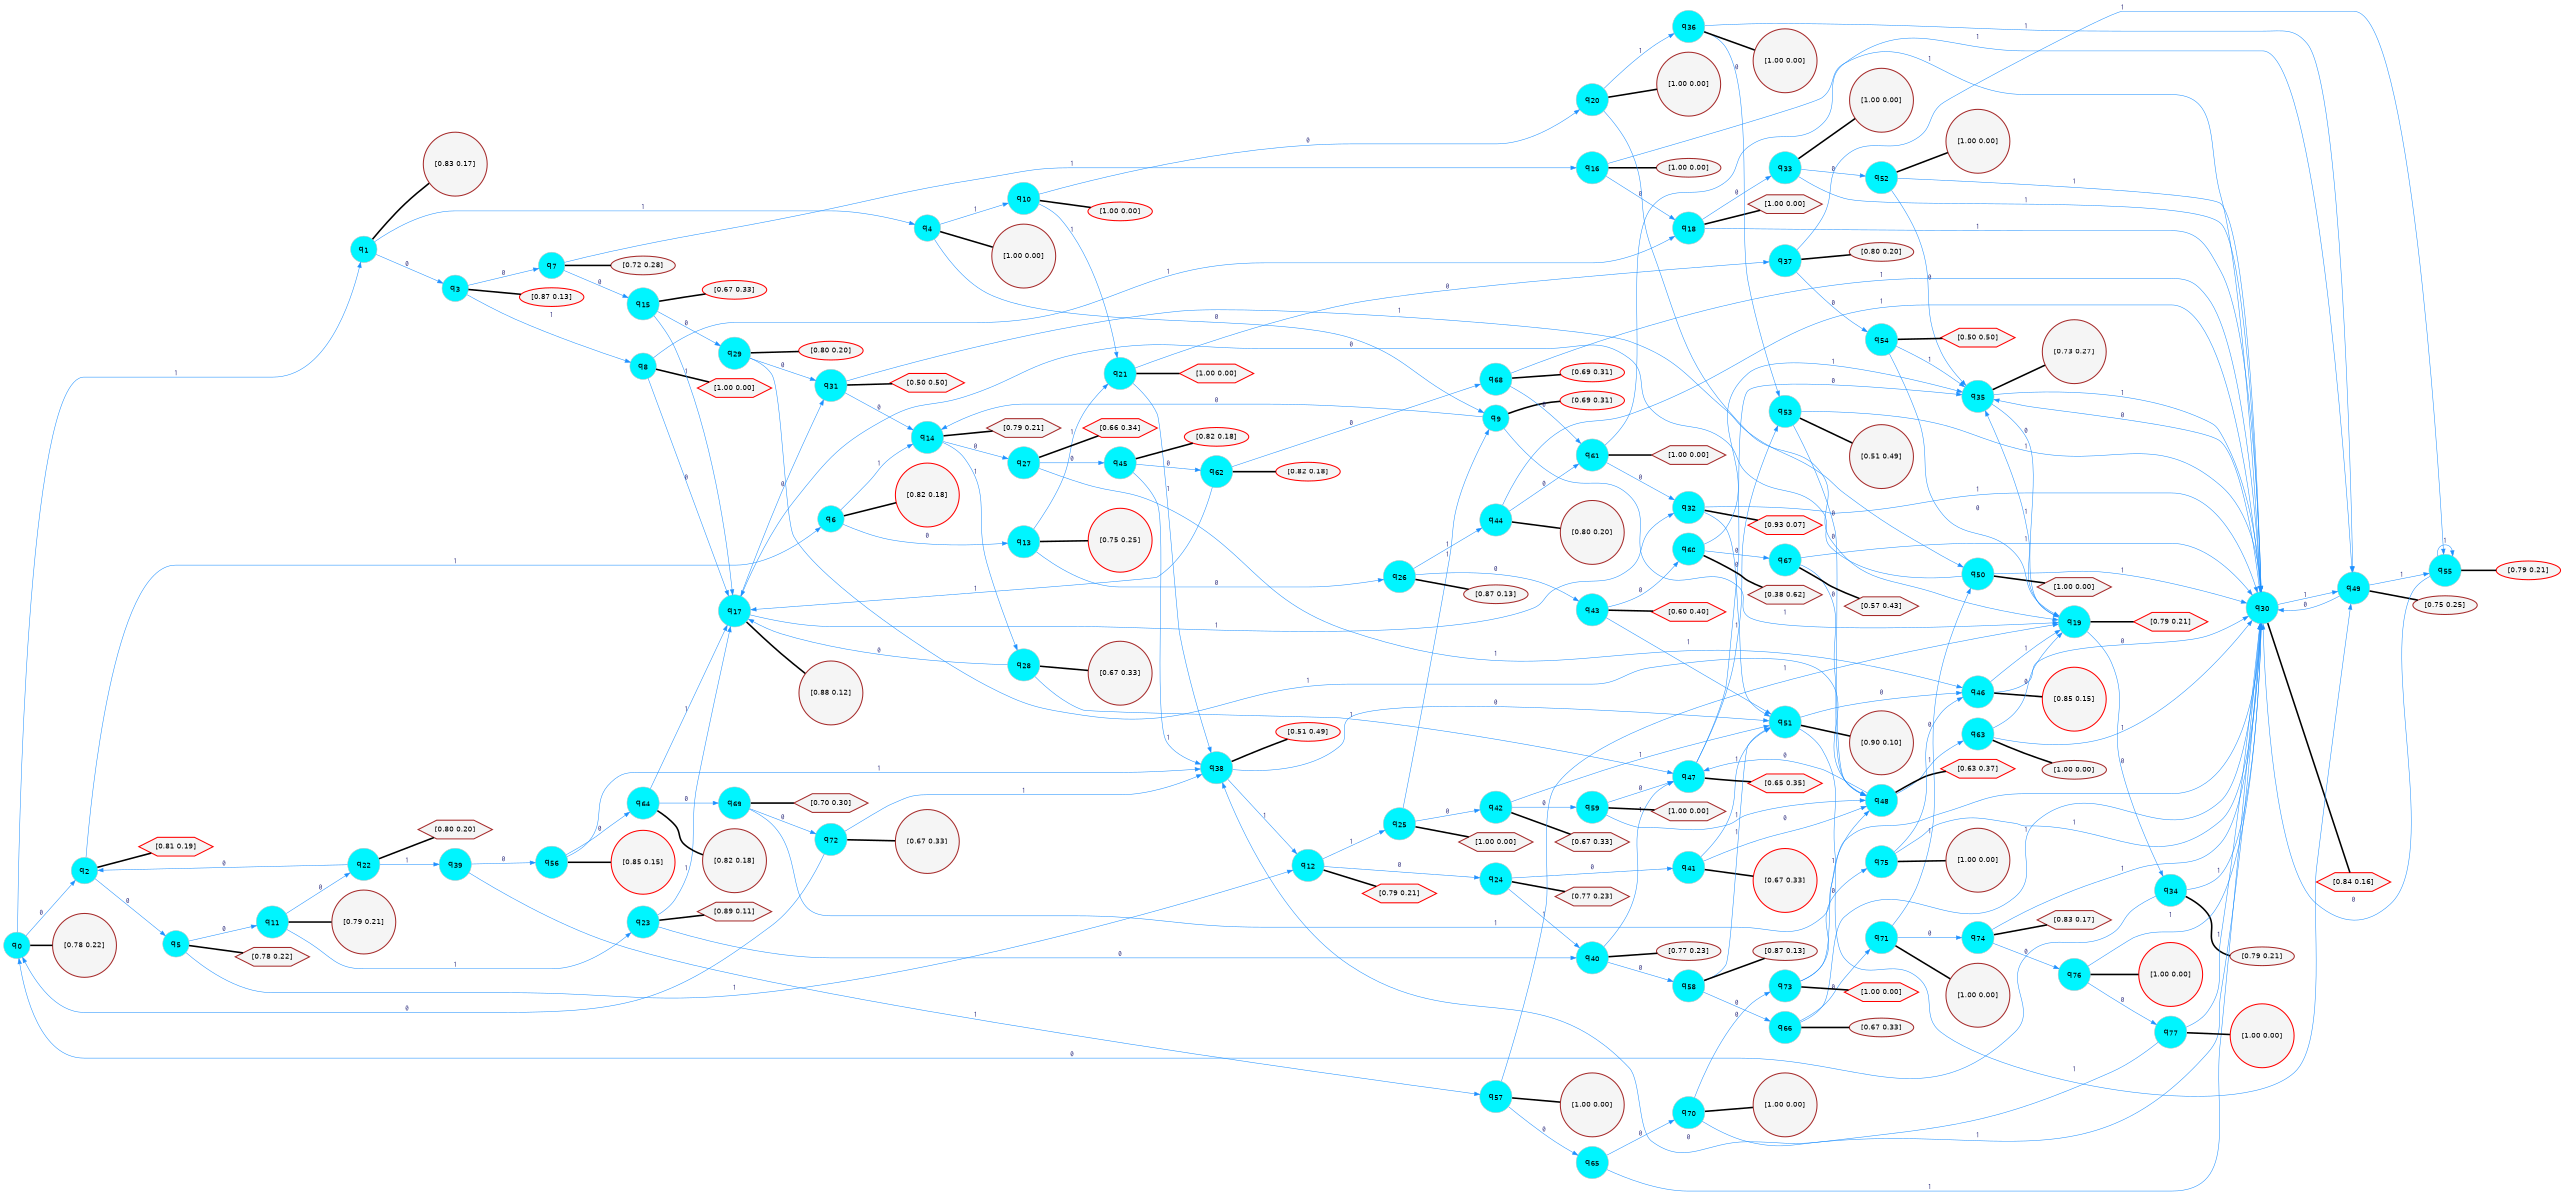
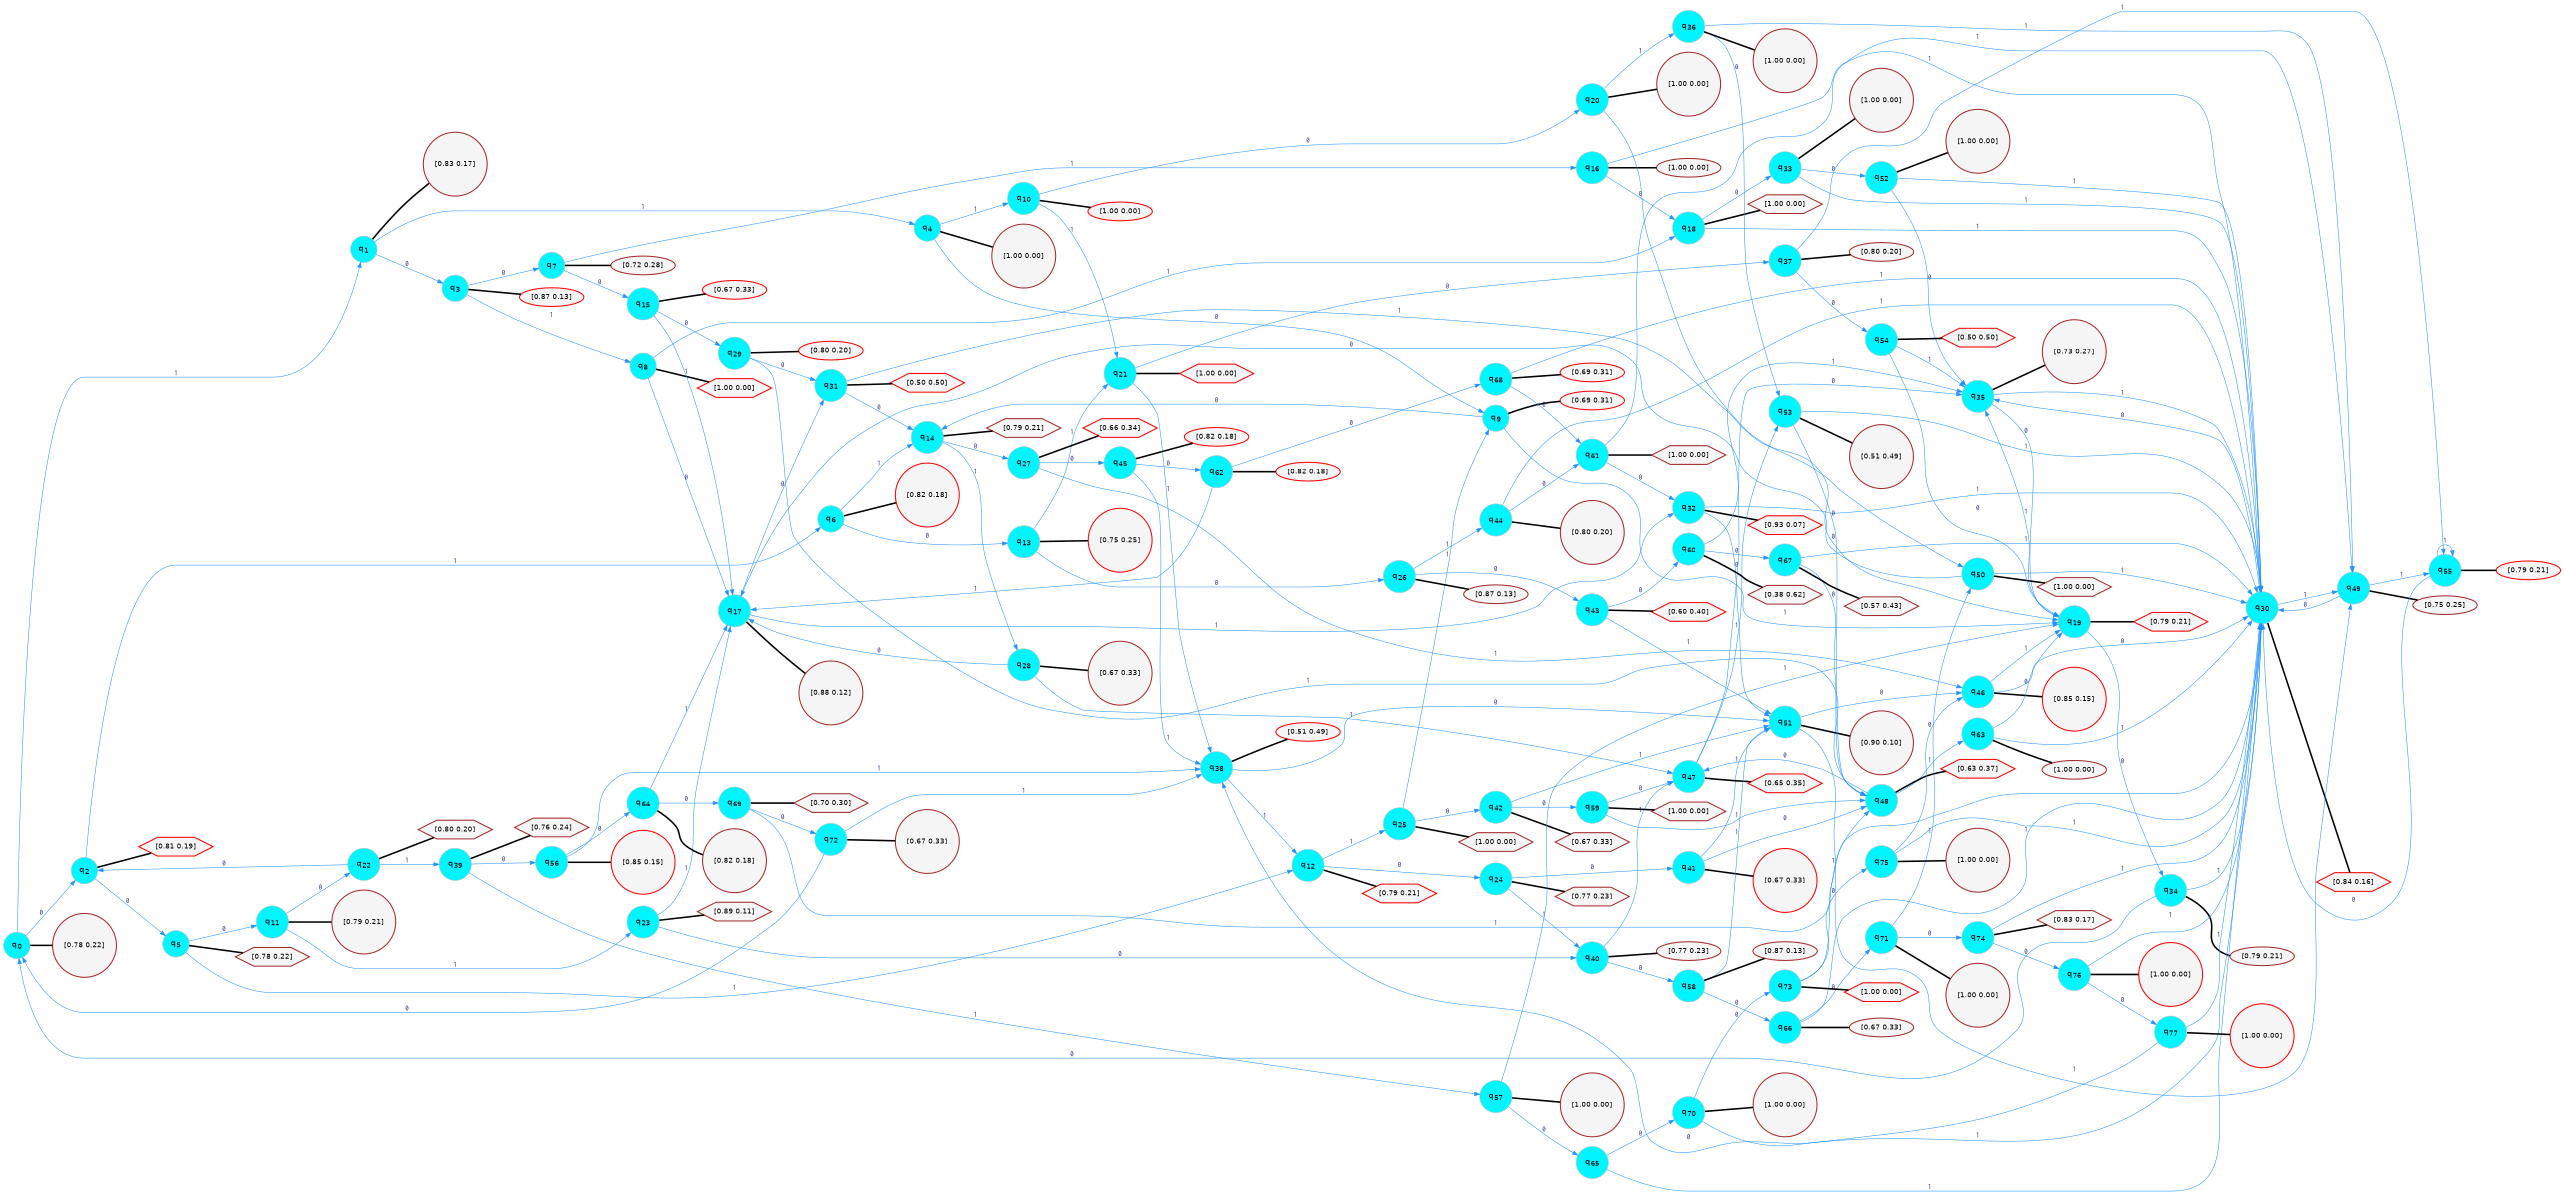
none -> (552, 827)
